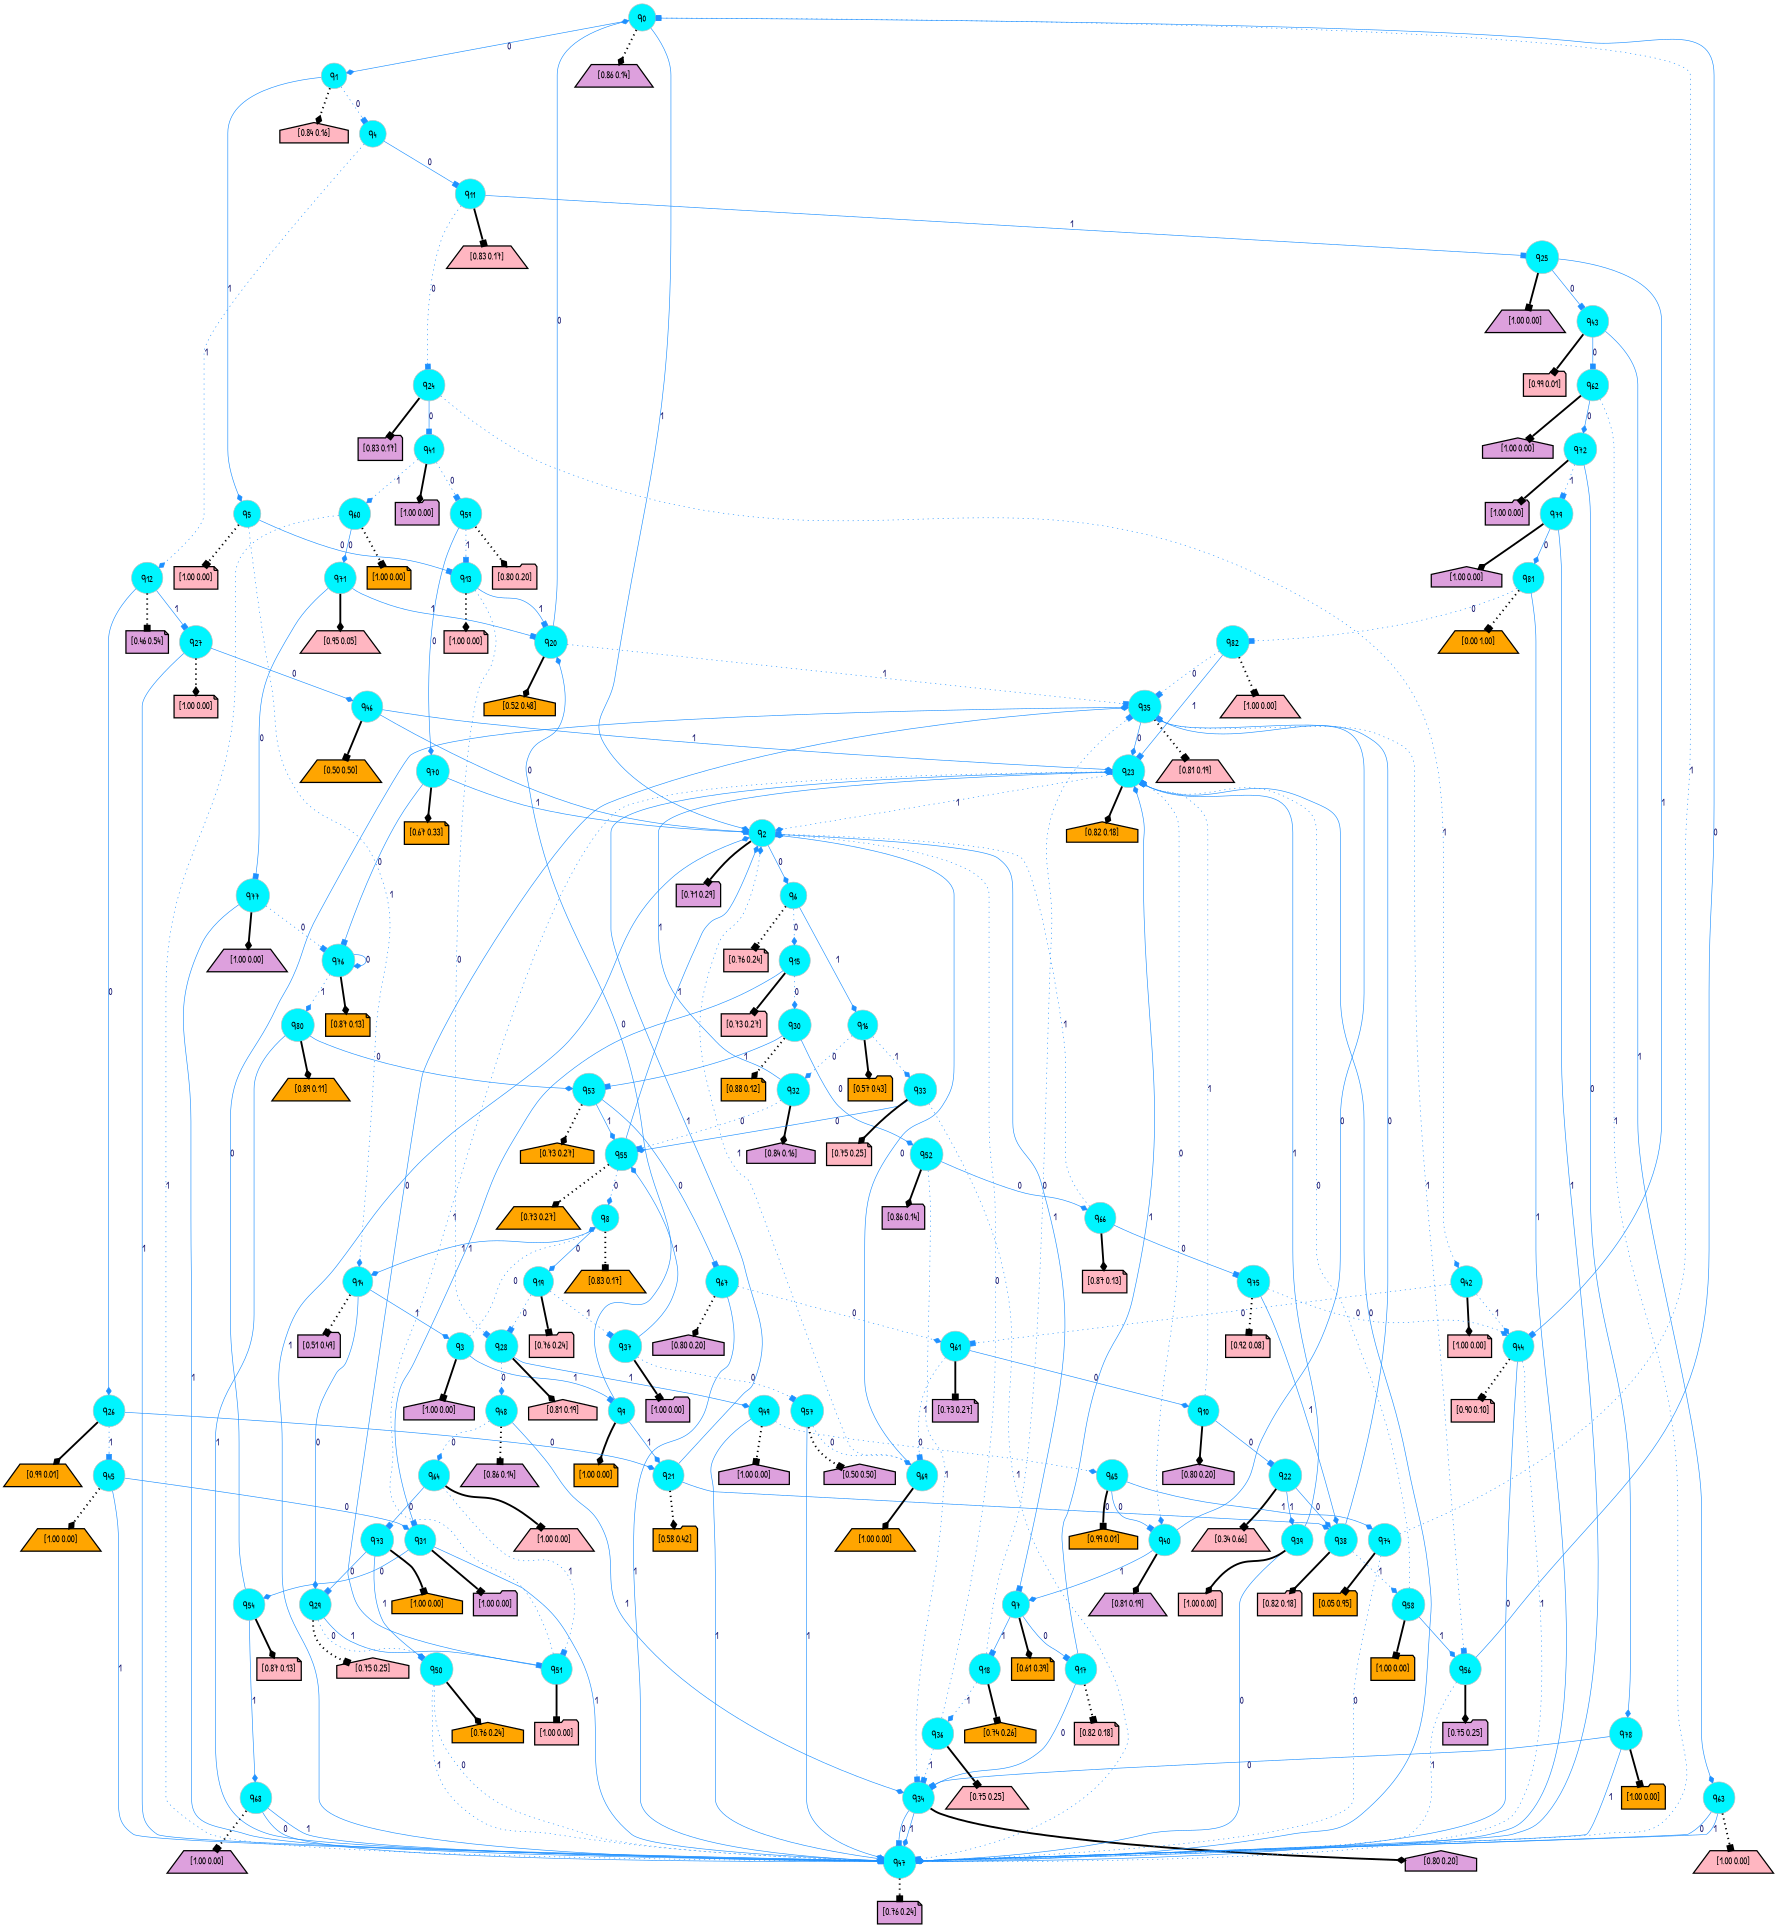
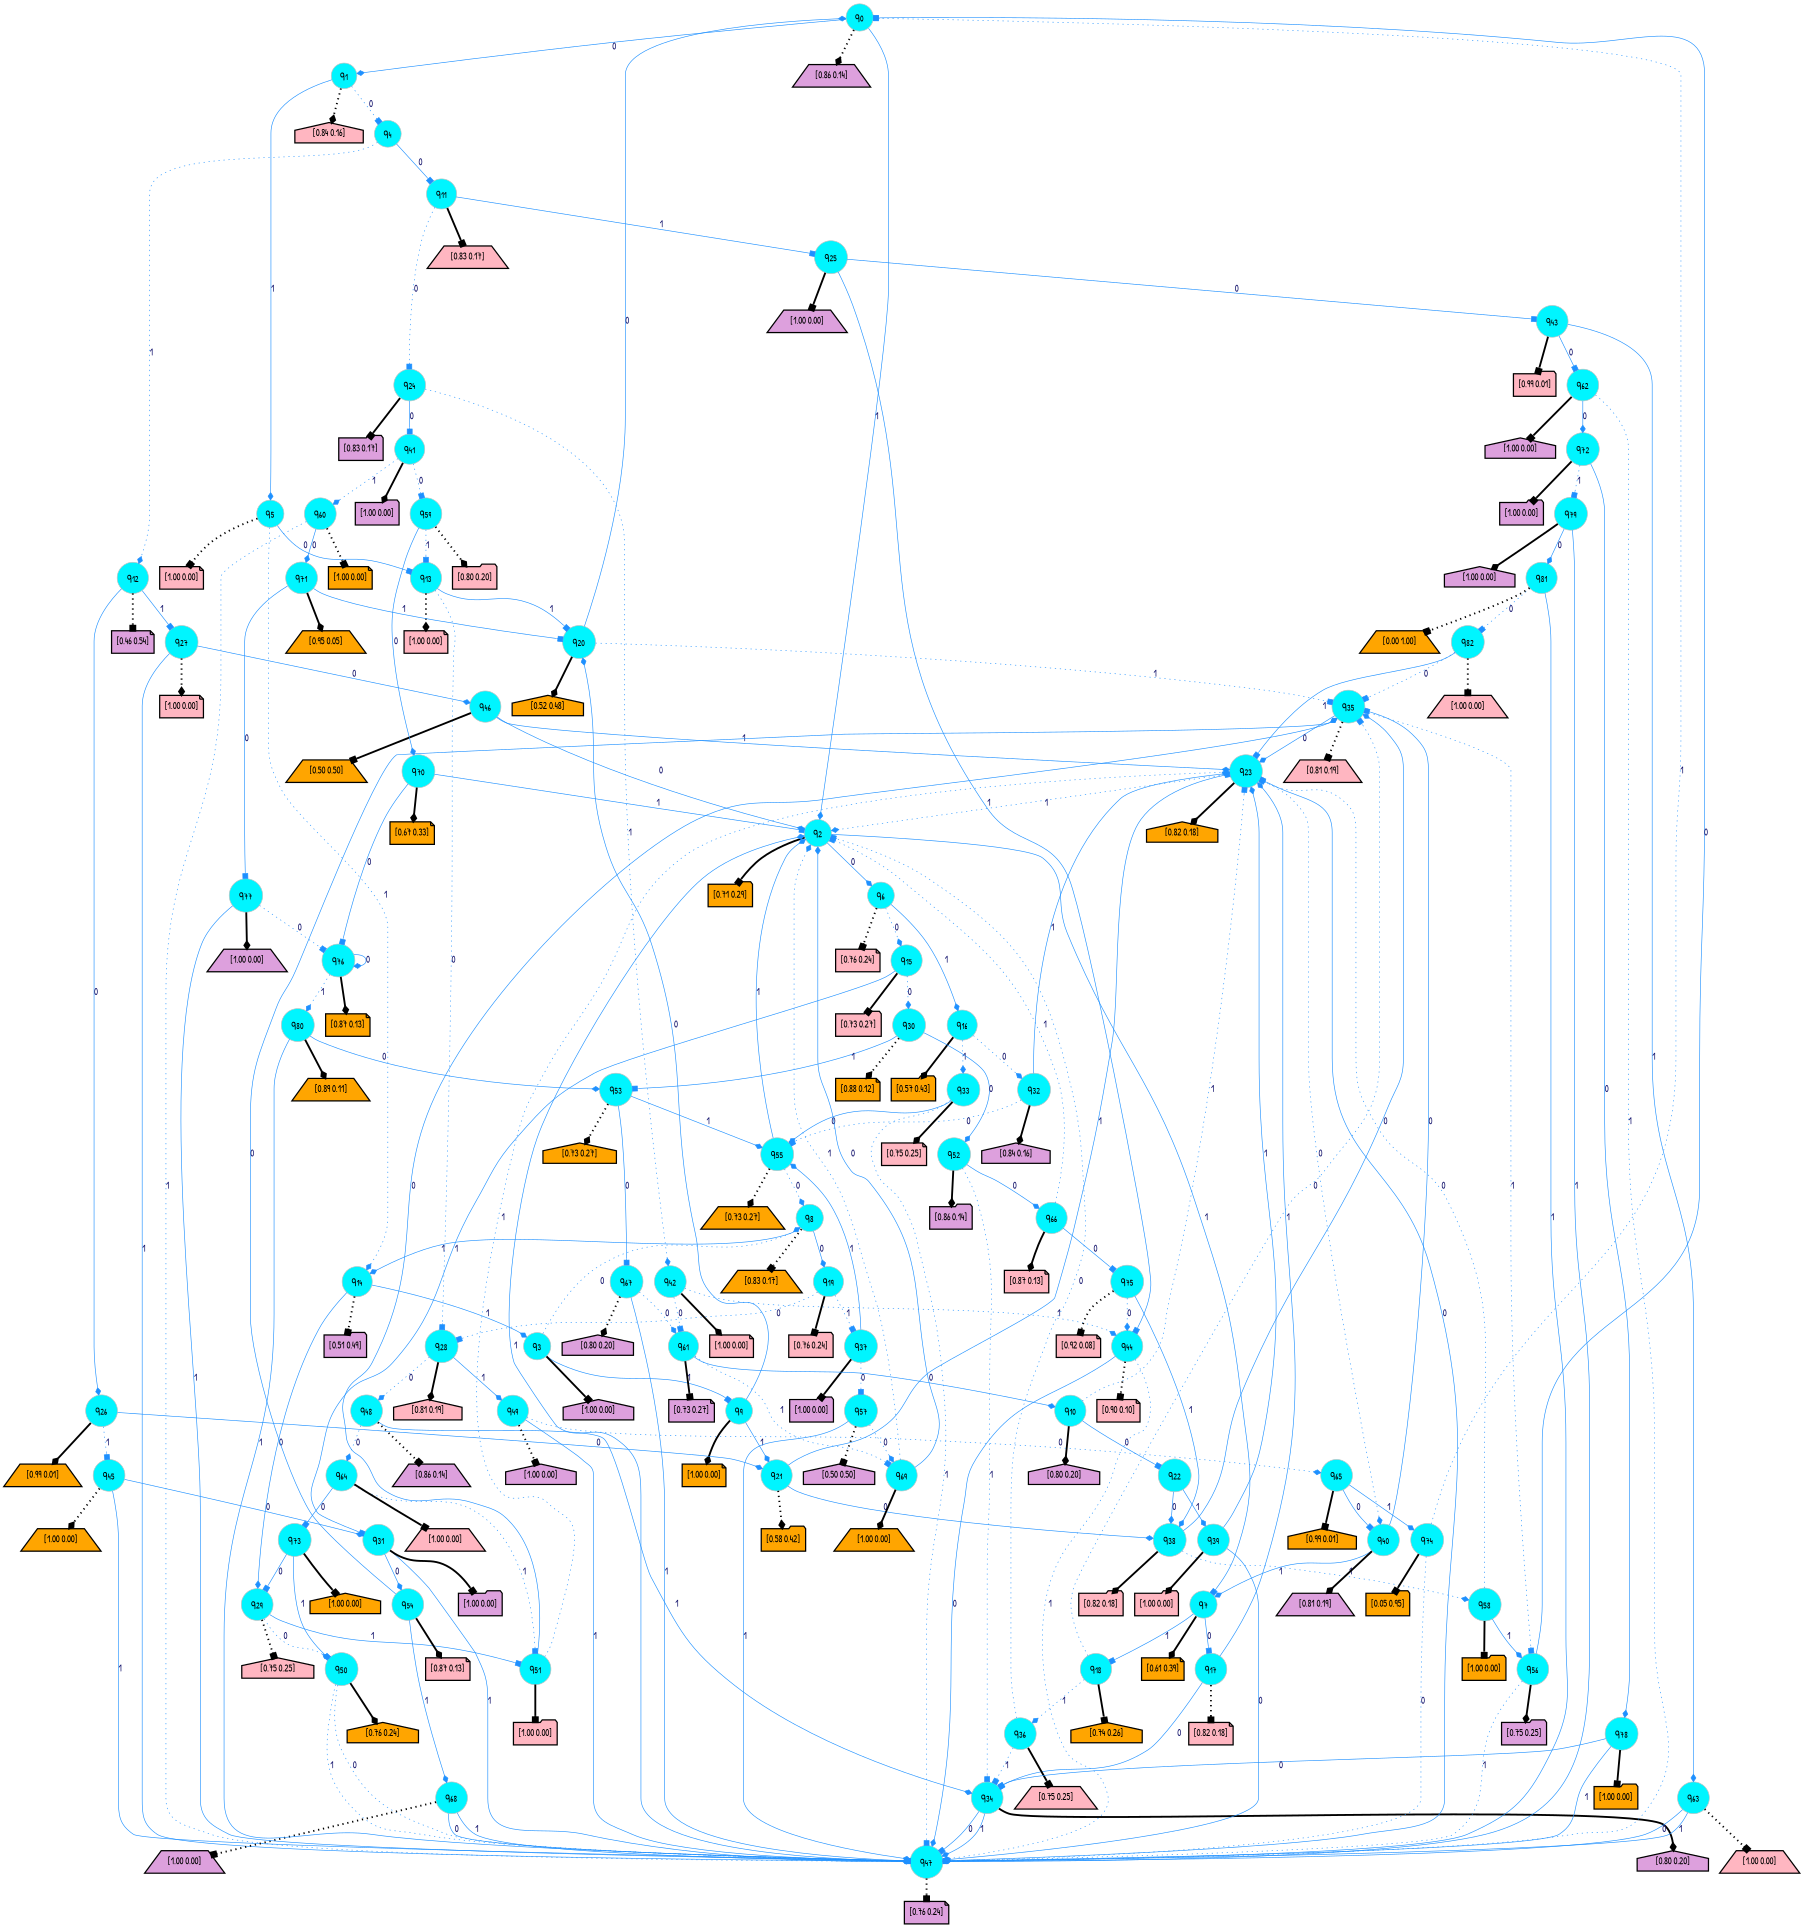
(340, 642) -> (326, 642)
(698, 896) -> (730, 896)
(1231, 1540) -> none
